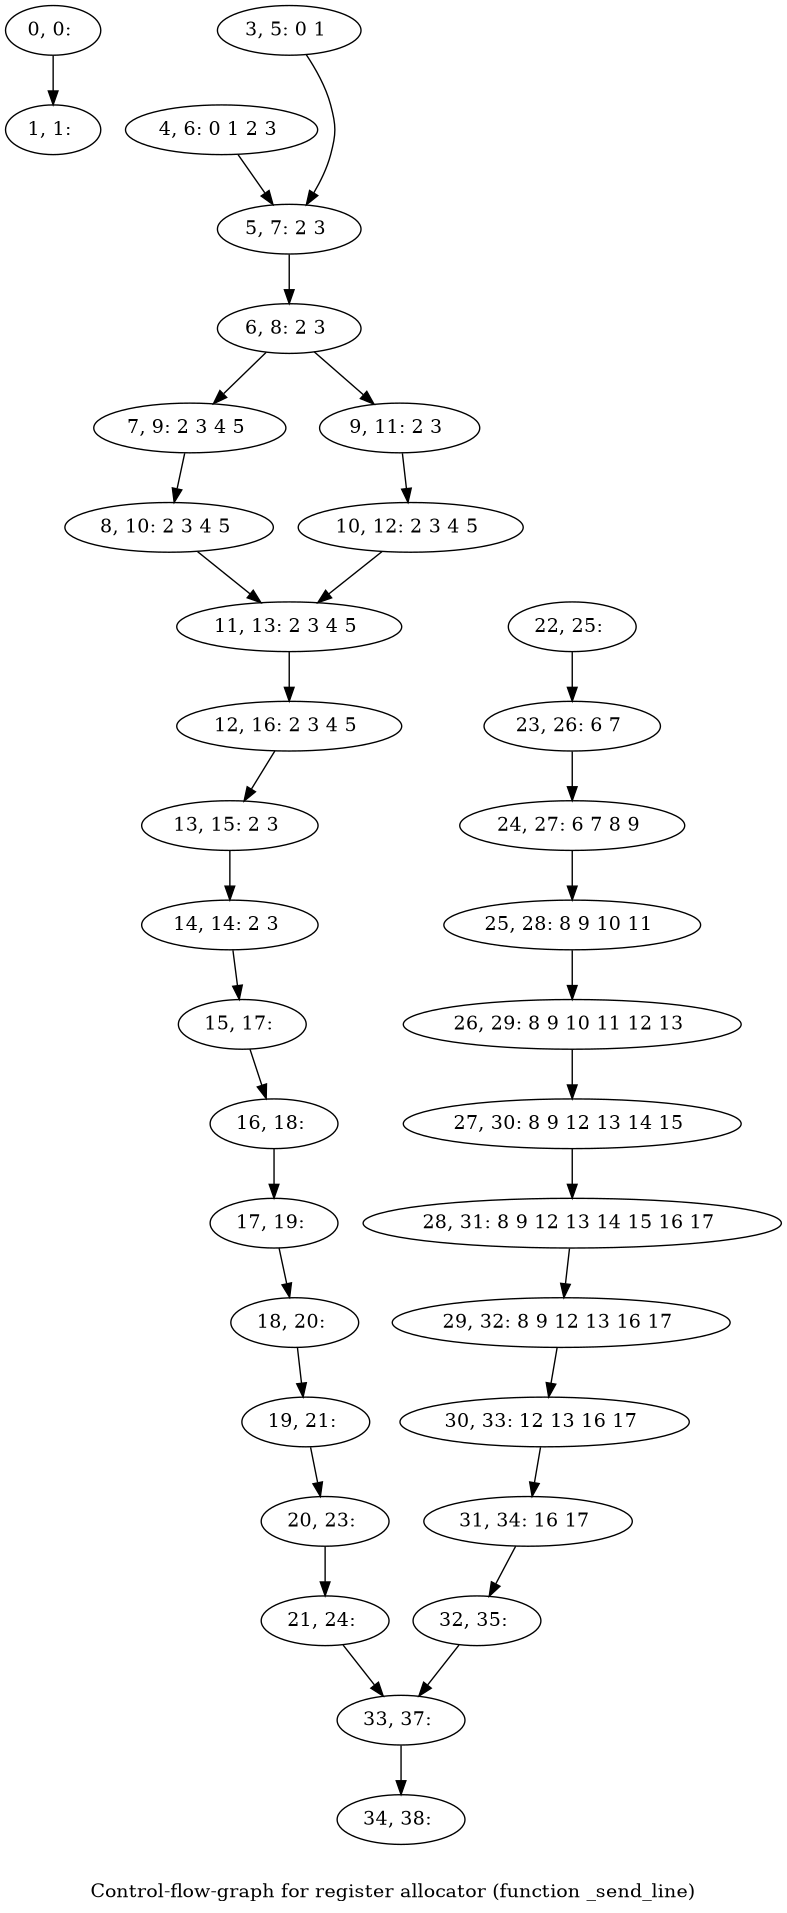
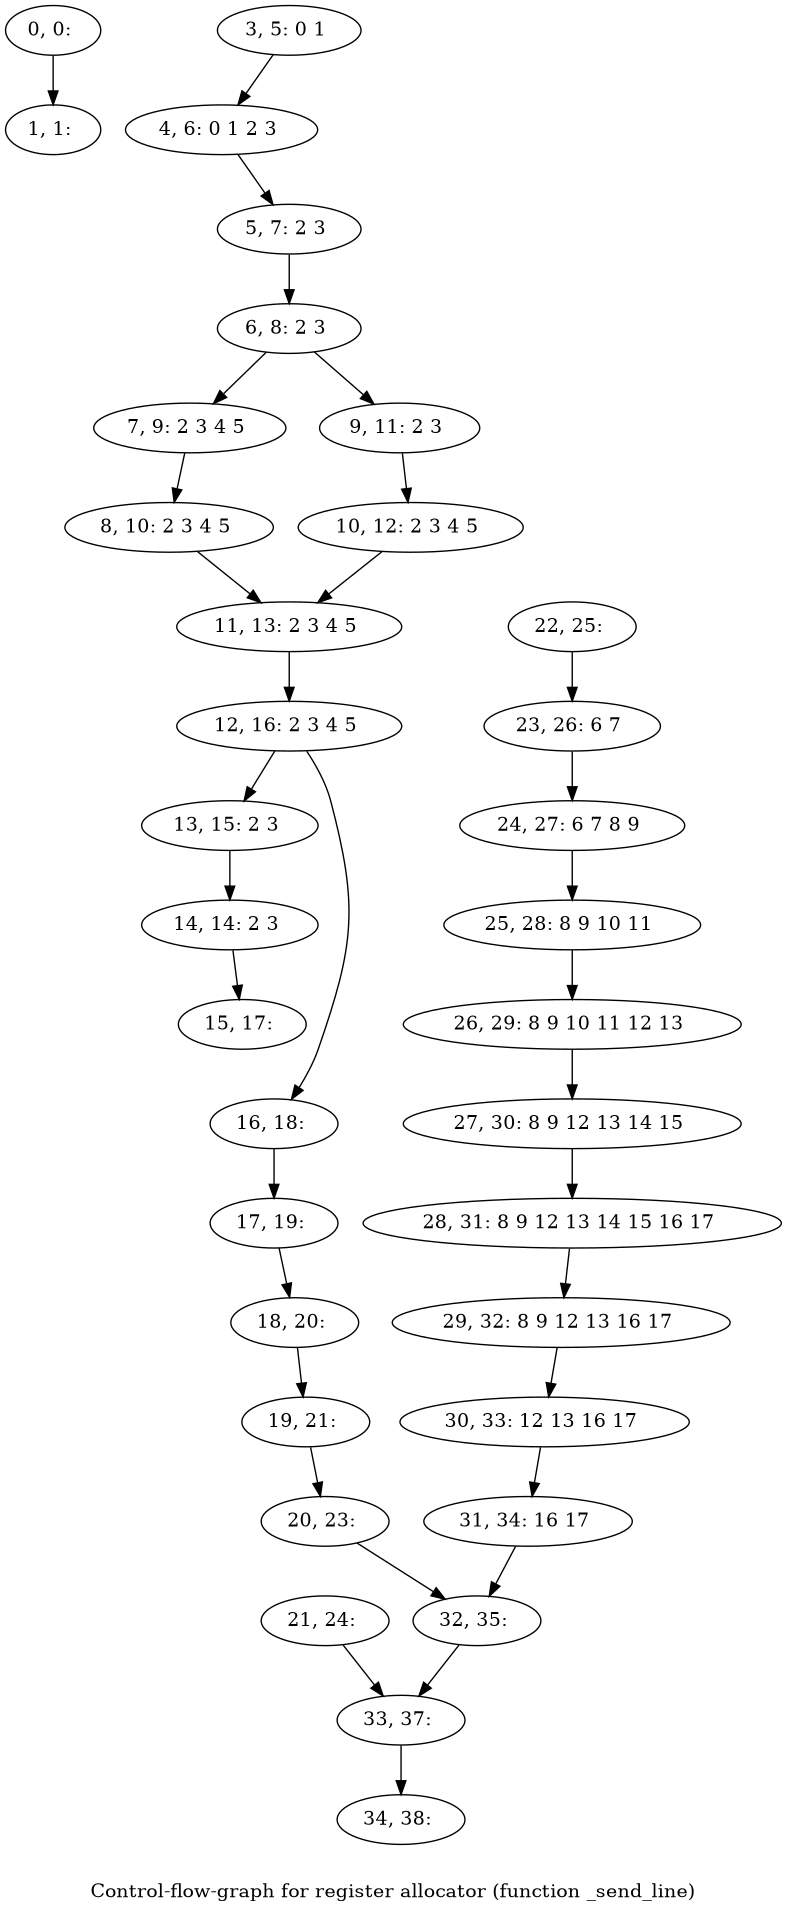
(334, 123) -> (260, 74)
(256, 1067) -> (349, 920)
(325, 1564) -> (395, 1567)
